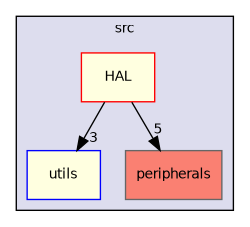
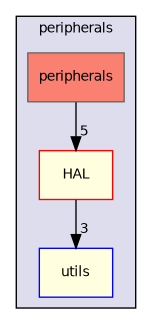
(125, 29) -> (76, 29)
(142, 120) -> (76, 120)
